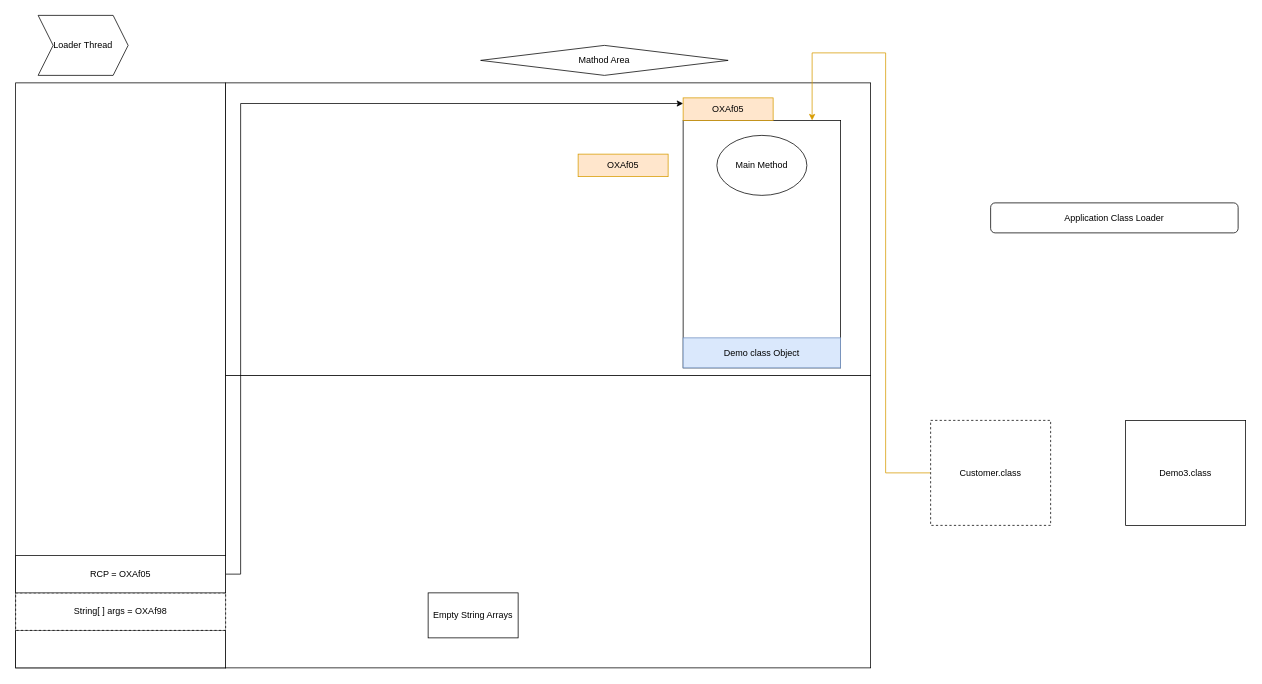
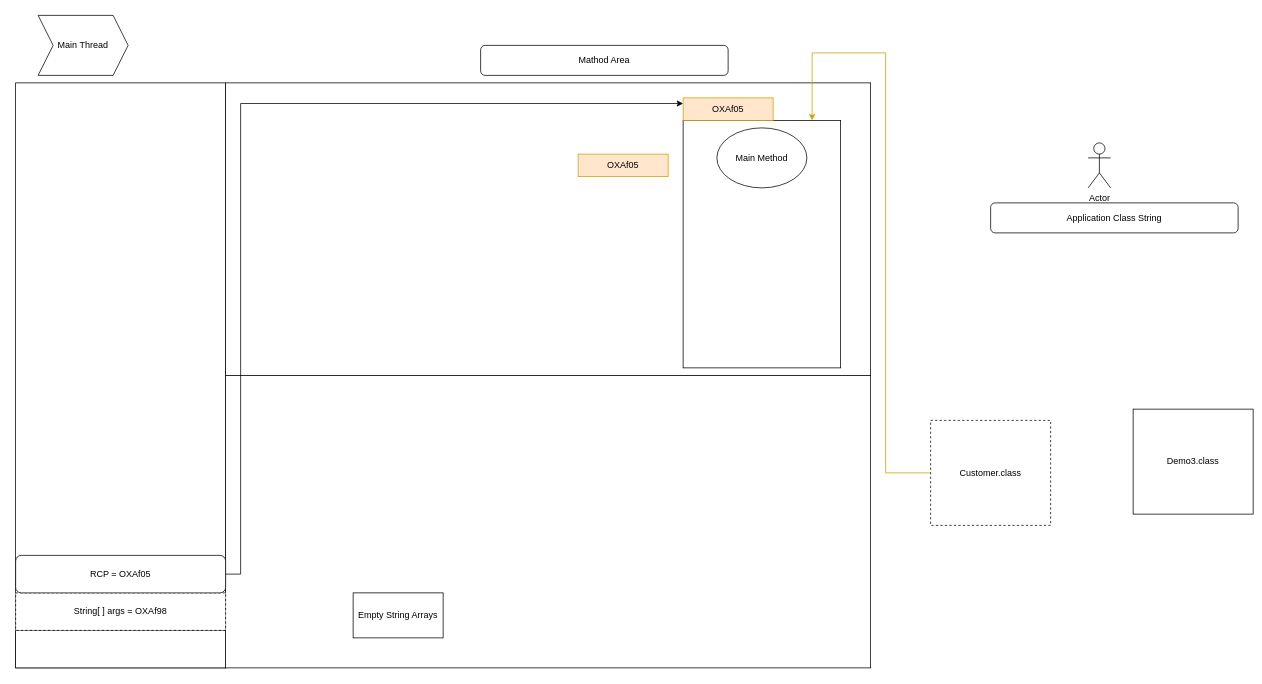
(83, 45) -> (83, 45)
(604, 60) -> (604, 60)
(762, 165) -> (762, 158)
none -> (1099, 165)
(1114, 218) -> (1114, 218)
(762, 353) -> none
(1185, 473) -> (1193, 462)
(120, 574) -> (120, 574)
(473, 615) -> (398, 615)
